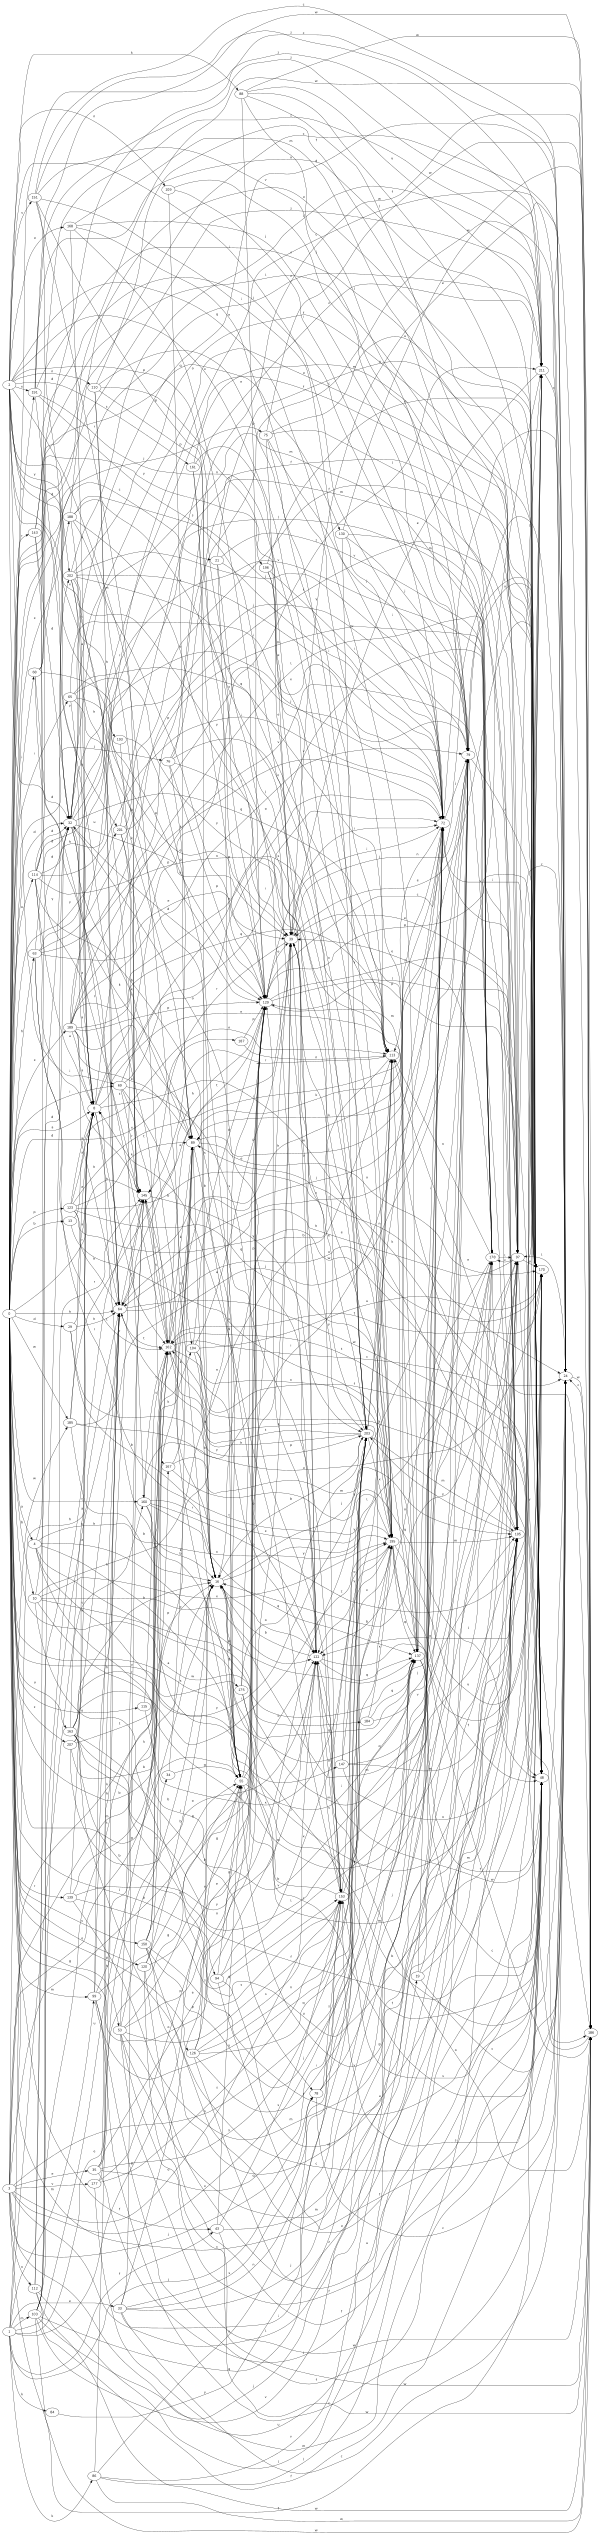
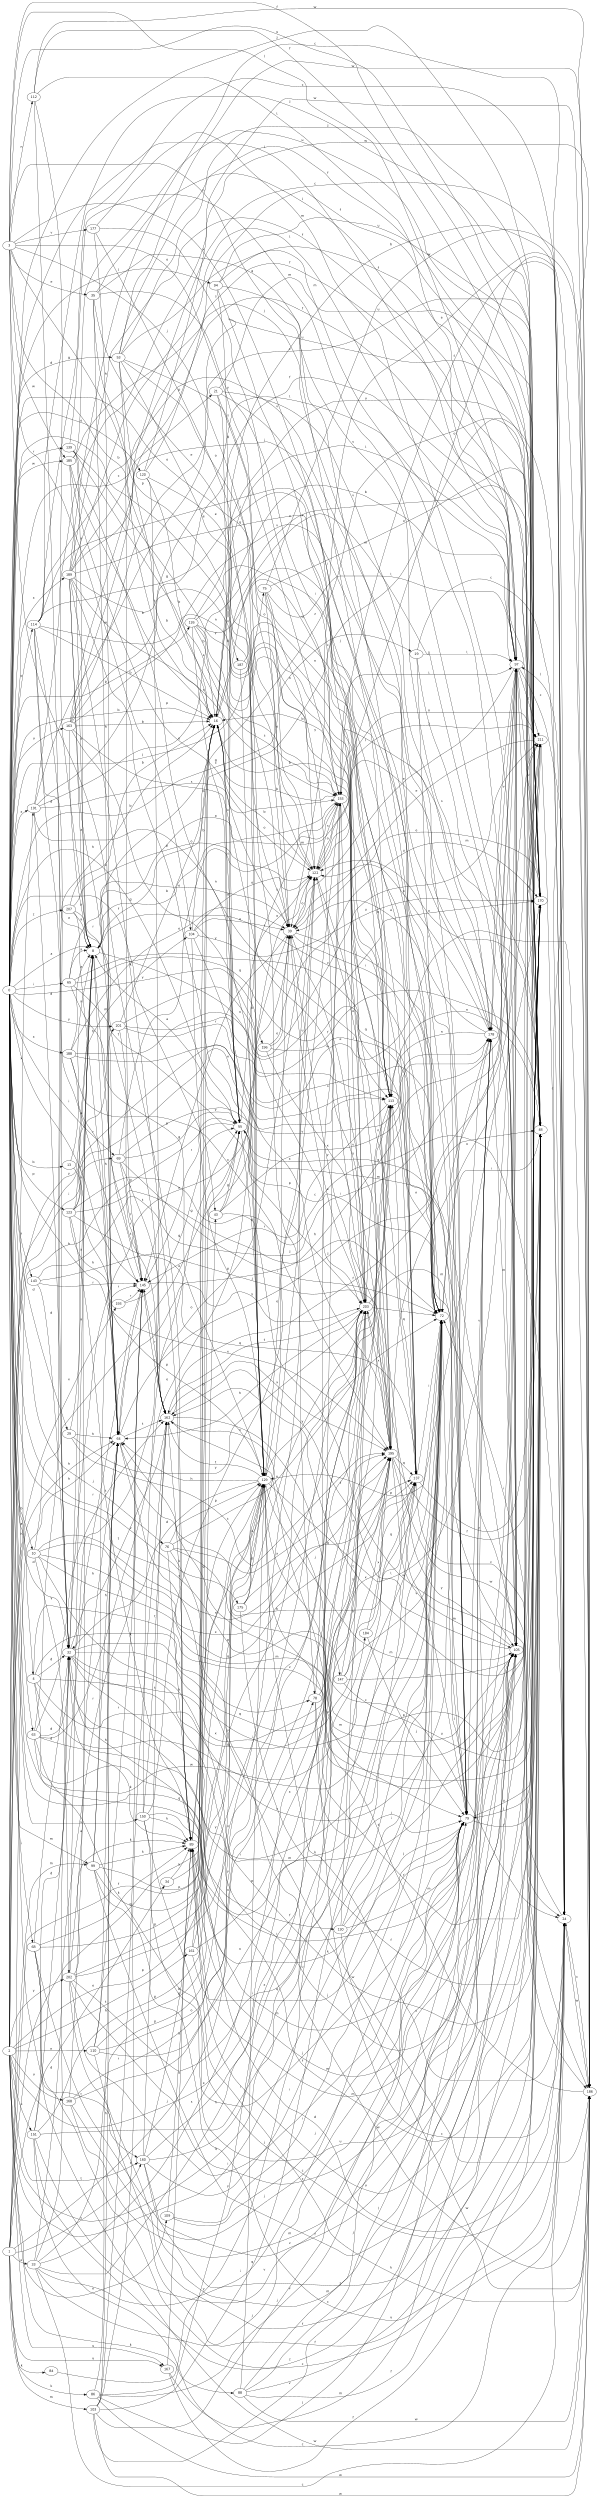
(47, 1570) -> (62, 1930)
(144, 1707) -> none
